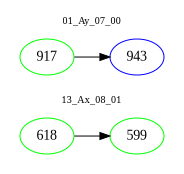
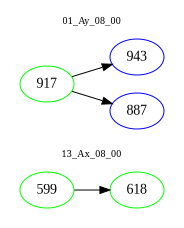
(92, 22) -> (92, 22)
(92, 100) -> (92, 154)
none -> (137, 111)
(87, 136) -> (87, 190)
